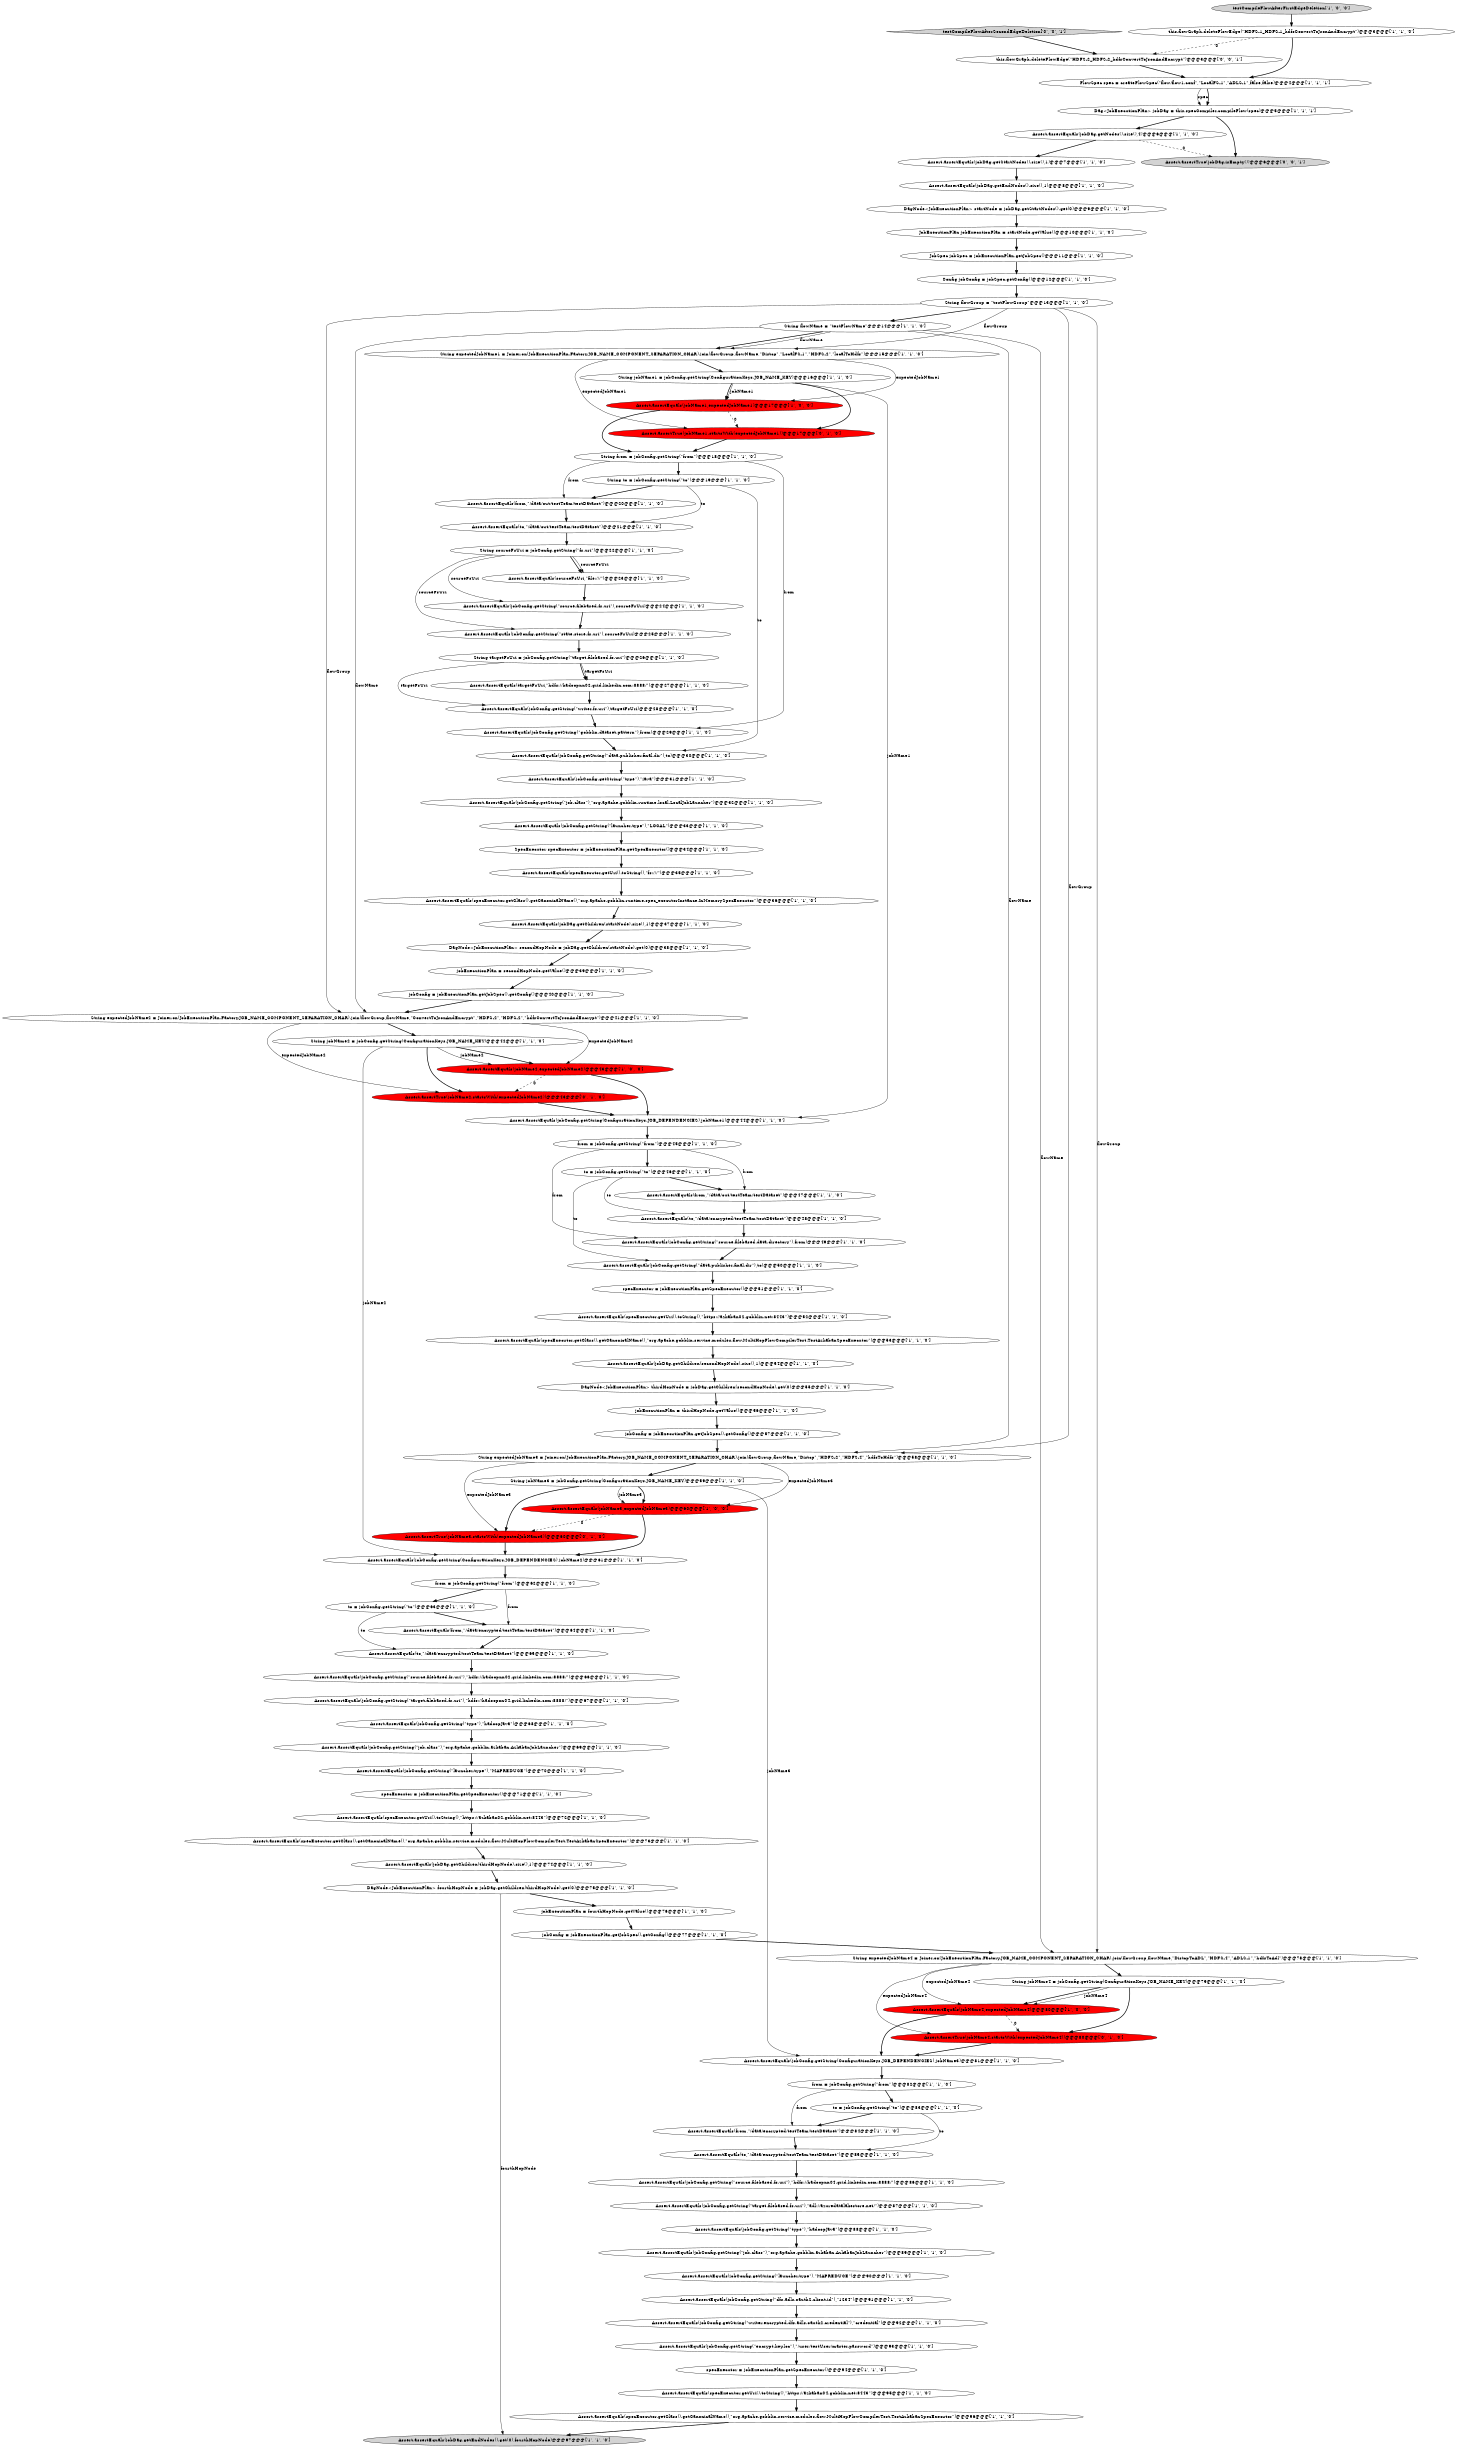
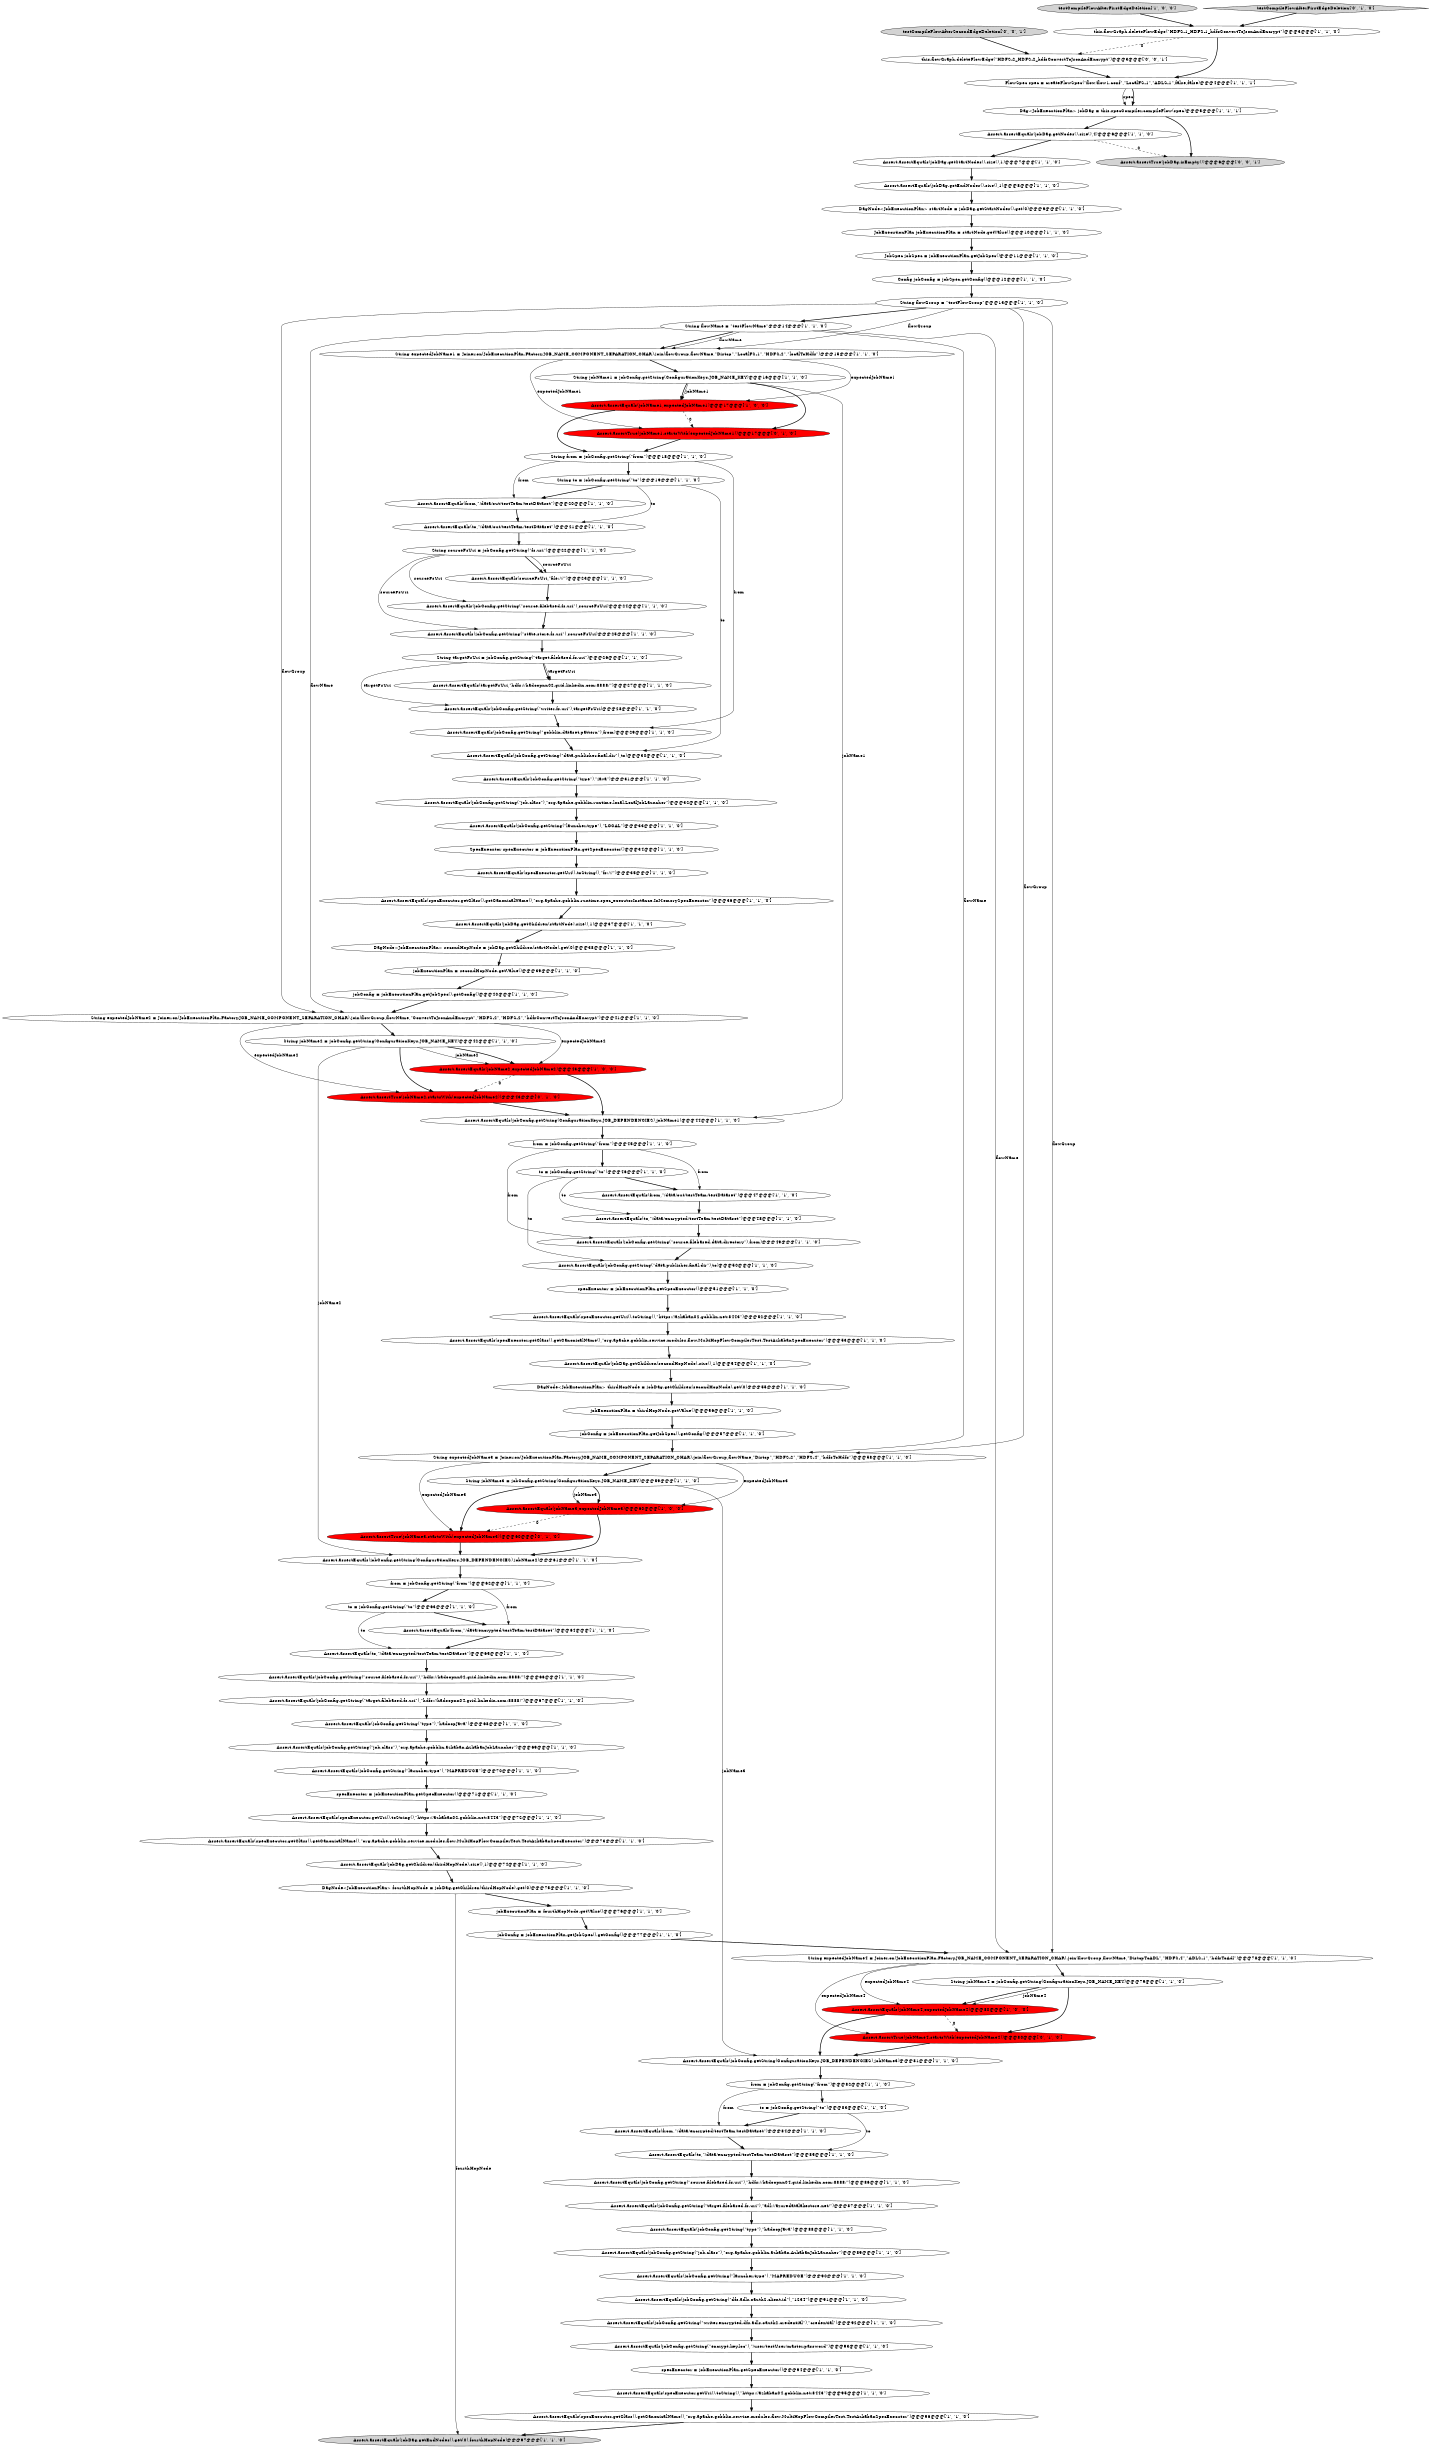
none -> (1316, 8)
(1004, 32) -> (964, 32)
